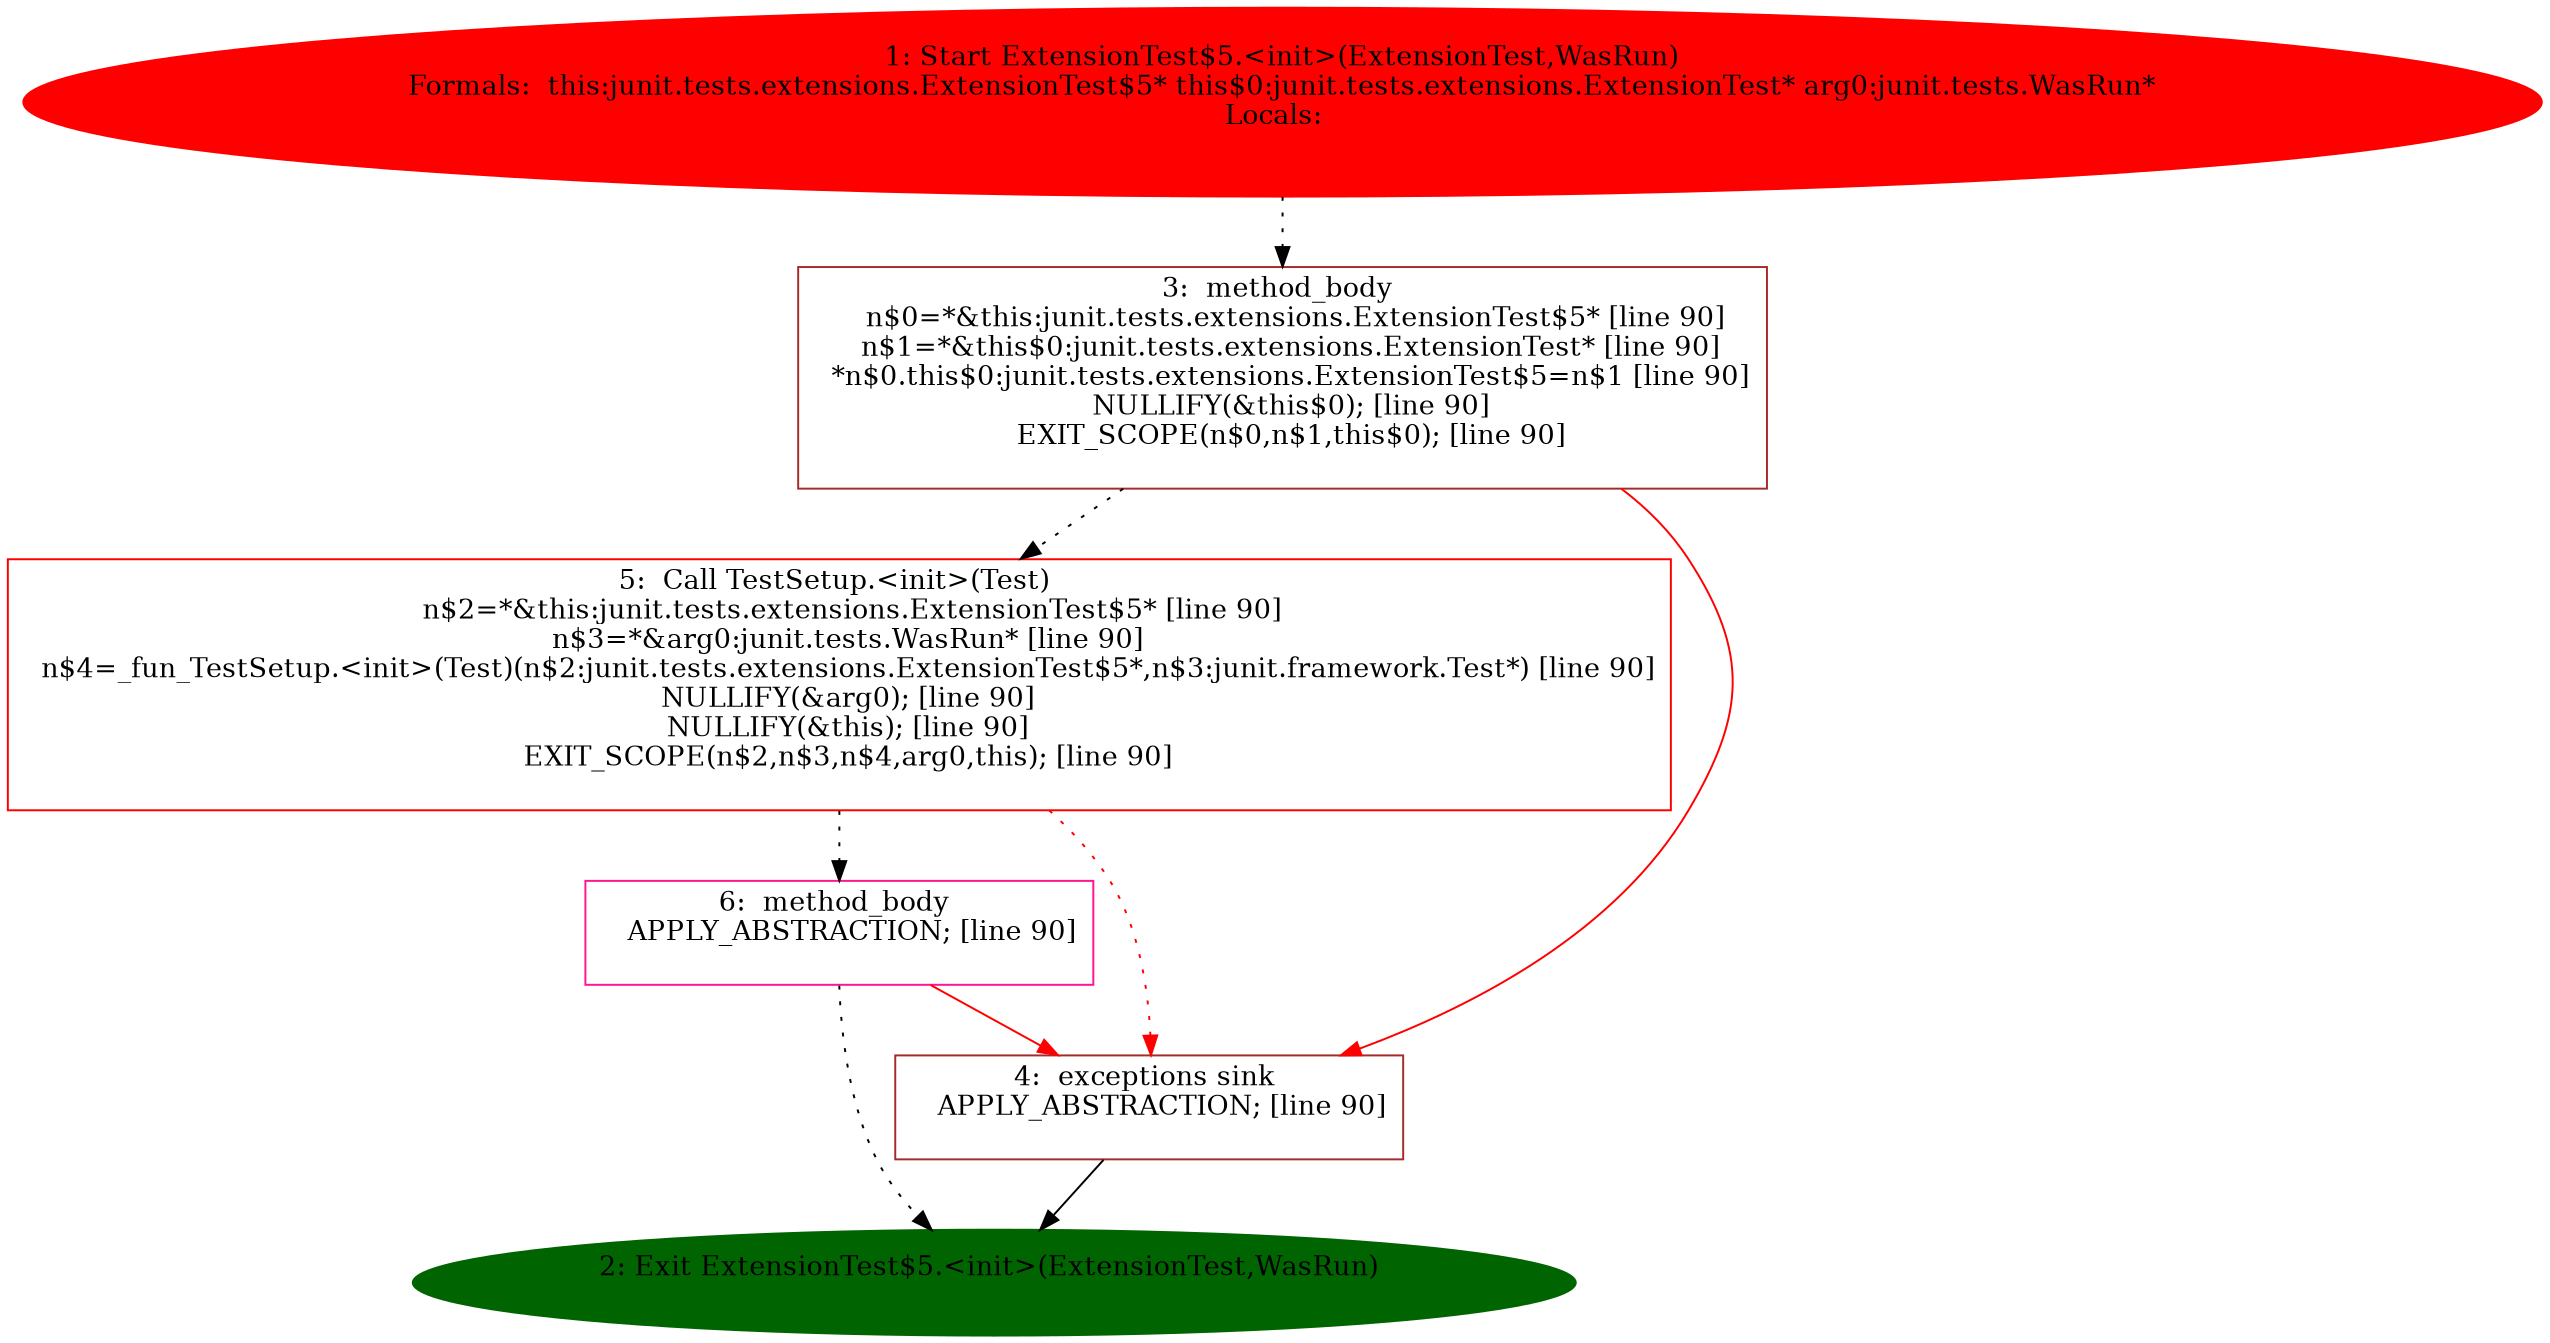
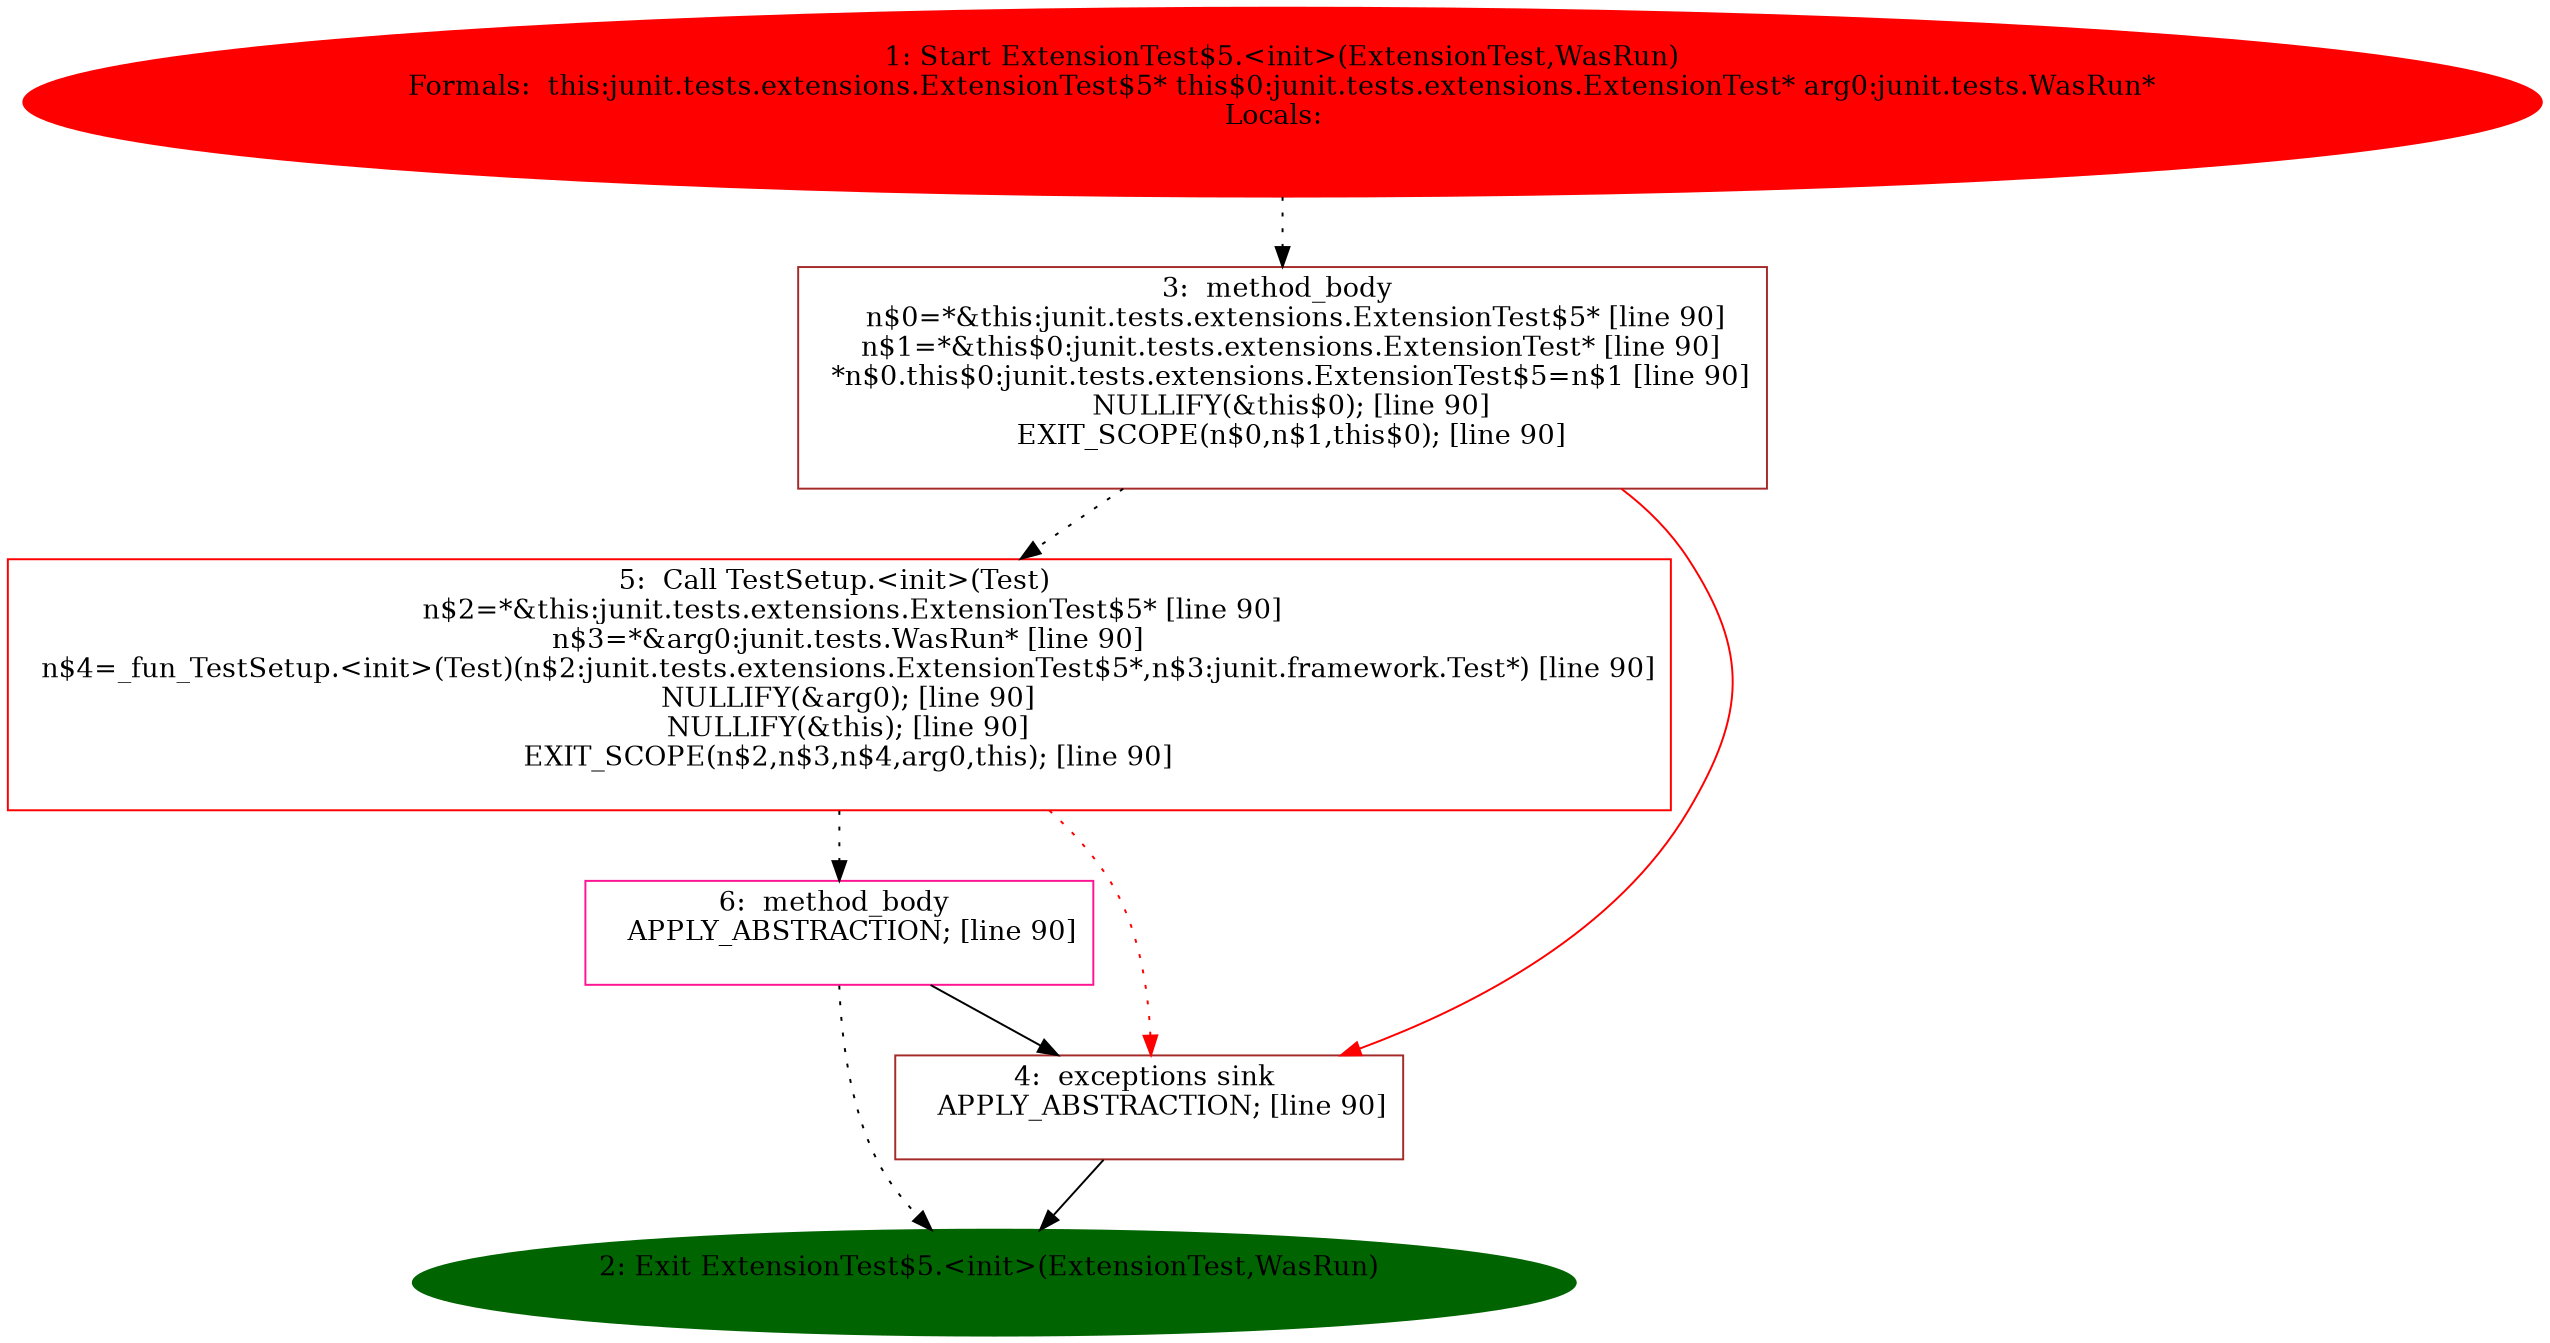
(986, 1015) -> (986, 1015)
